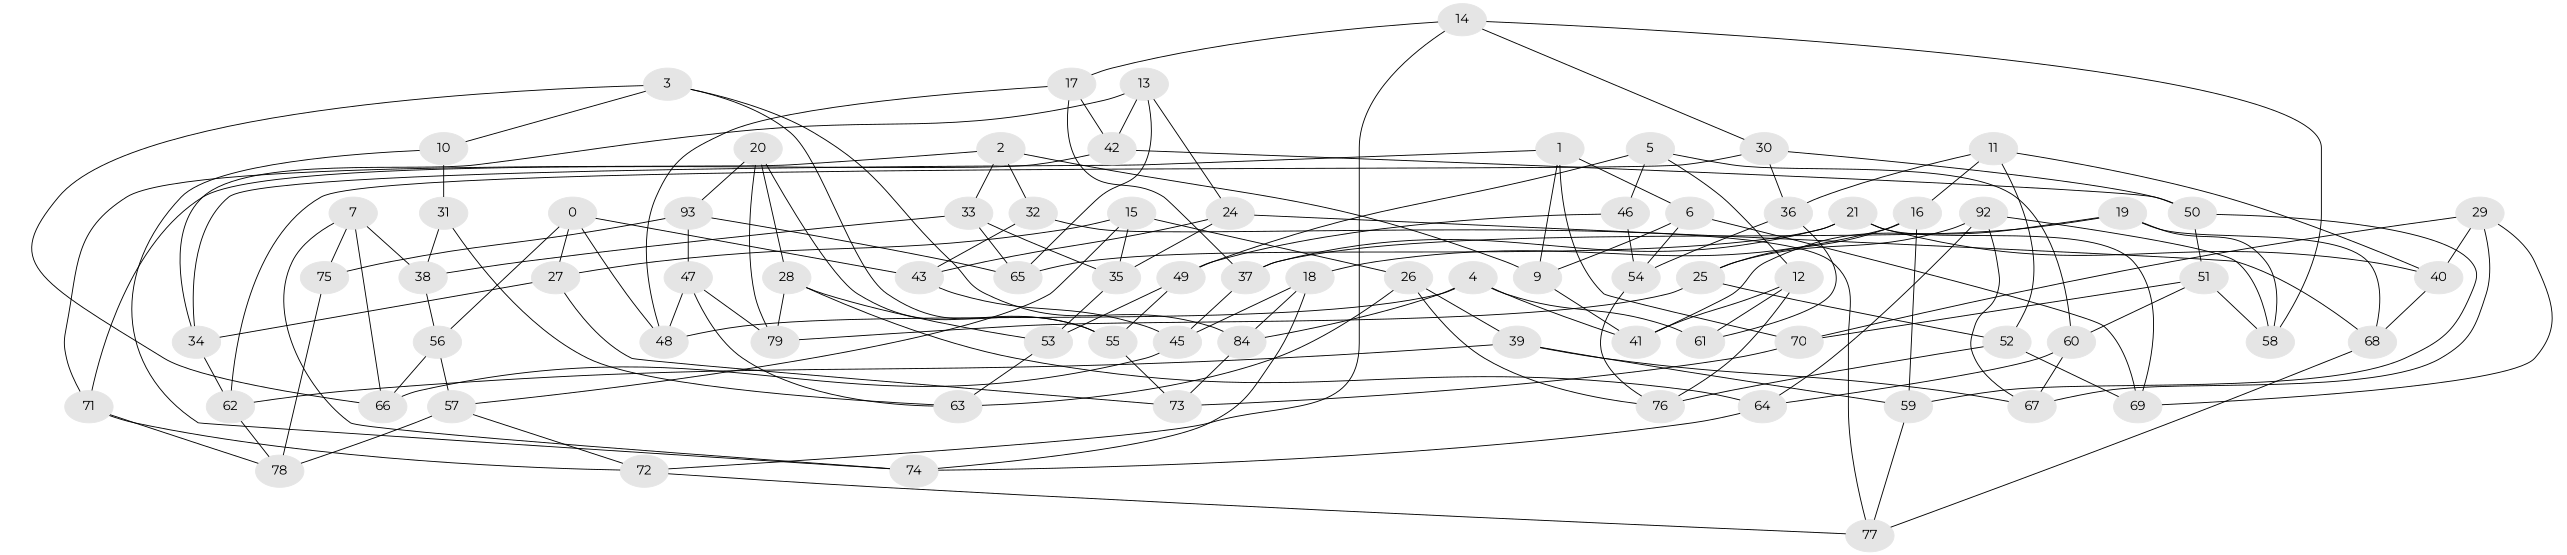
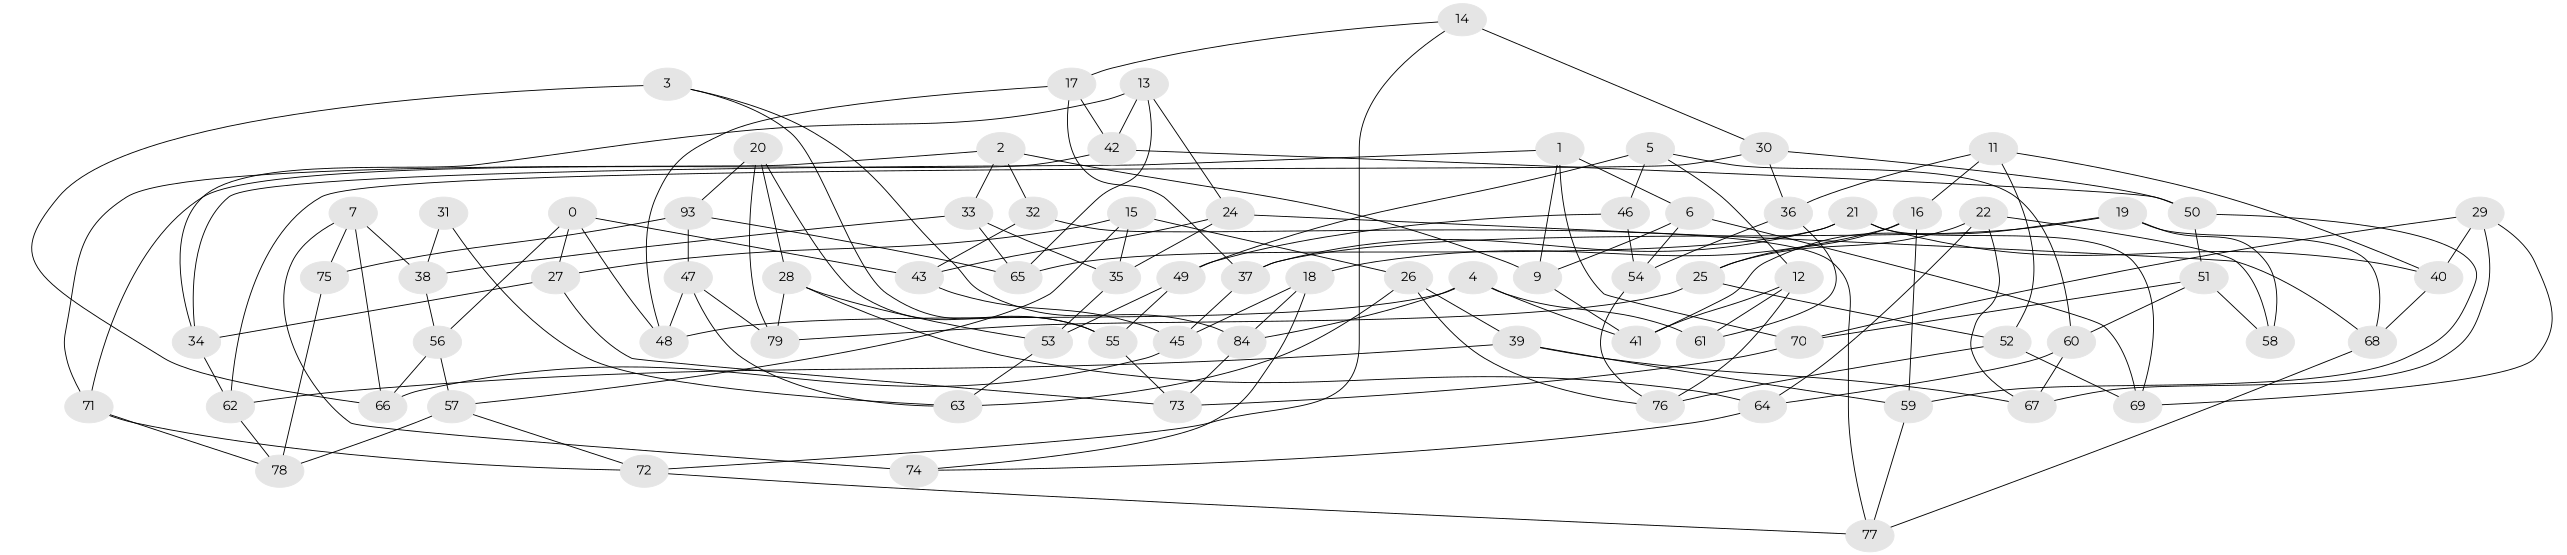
(2007, 61) -> none
(444, 149) -> none
(1984, 213) -> (1984, 213)
